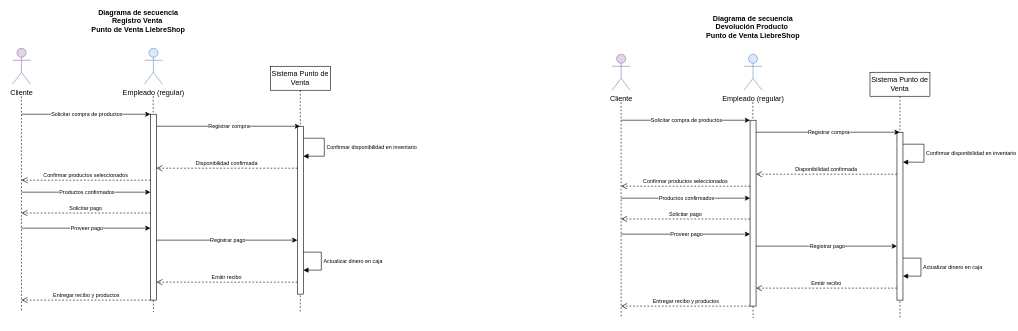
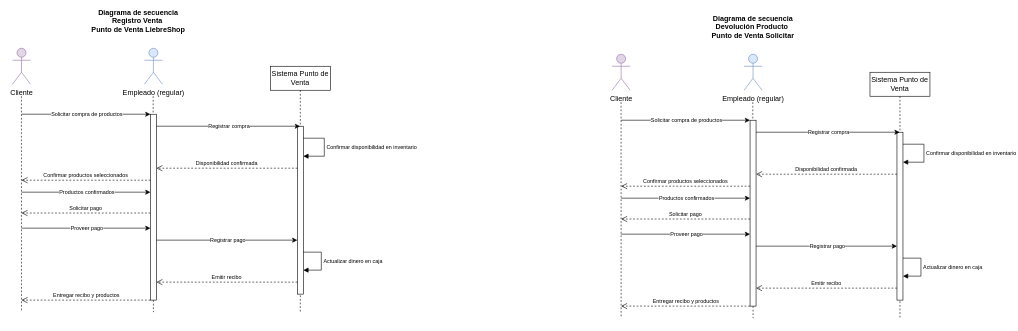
(753, 27) -> (753, 27)
